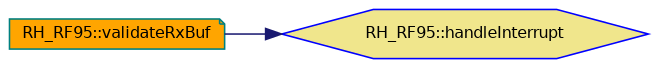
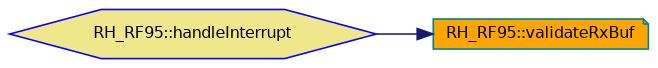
(245, 34) -> (397, 34)
